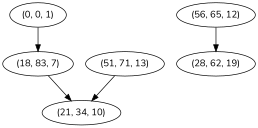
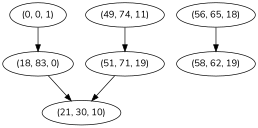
none -> (125, 15)
(216, 15) -> (216, 15)
(38, 64) -> (38, 64)
(125, 64) -> (125, 64)
(216, 64) -> (216, 64)
(82, 113) -> (82, 113)
